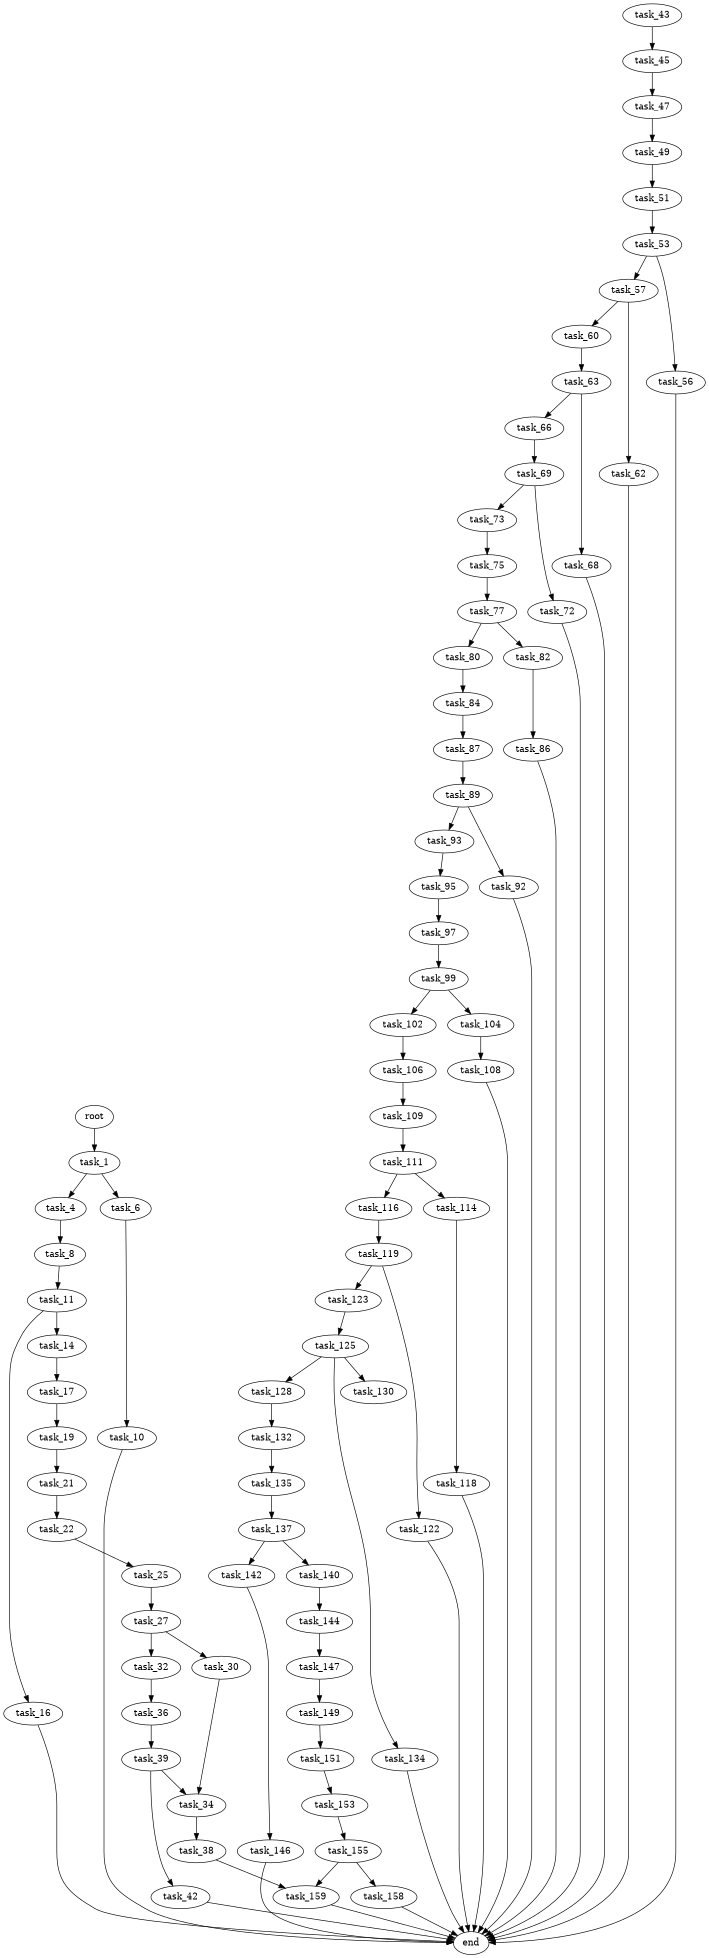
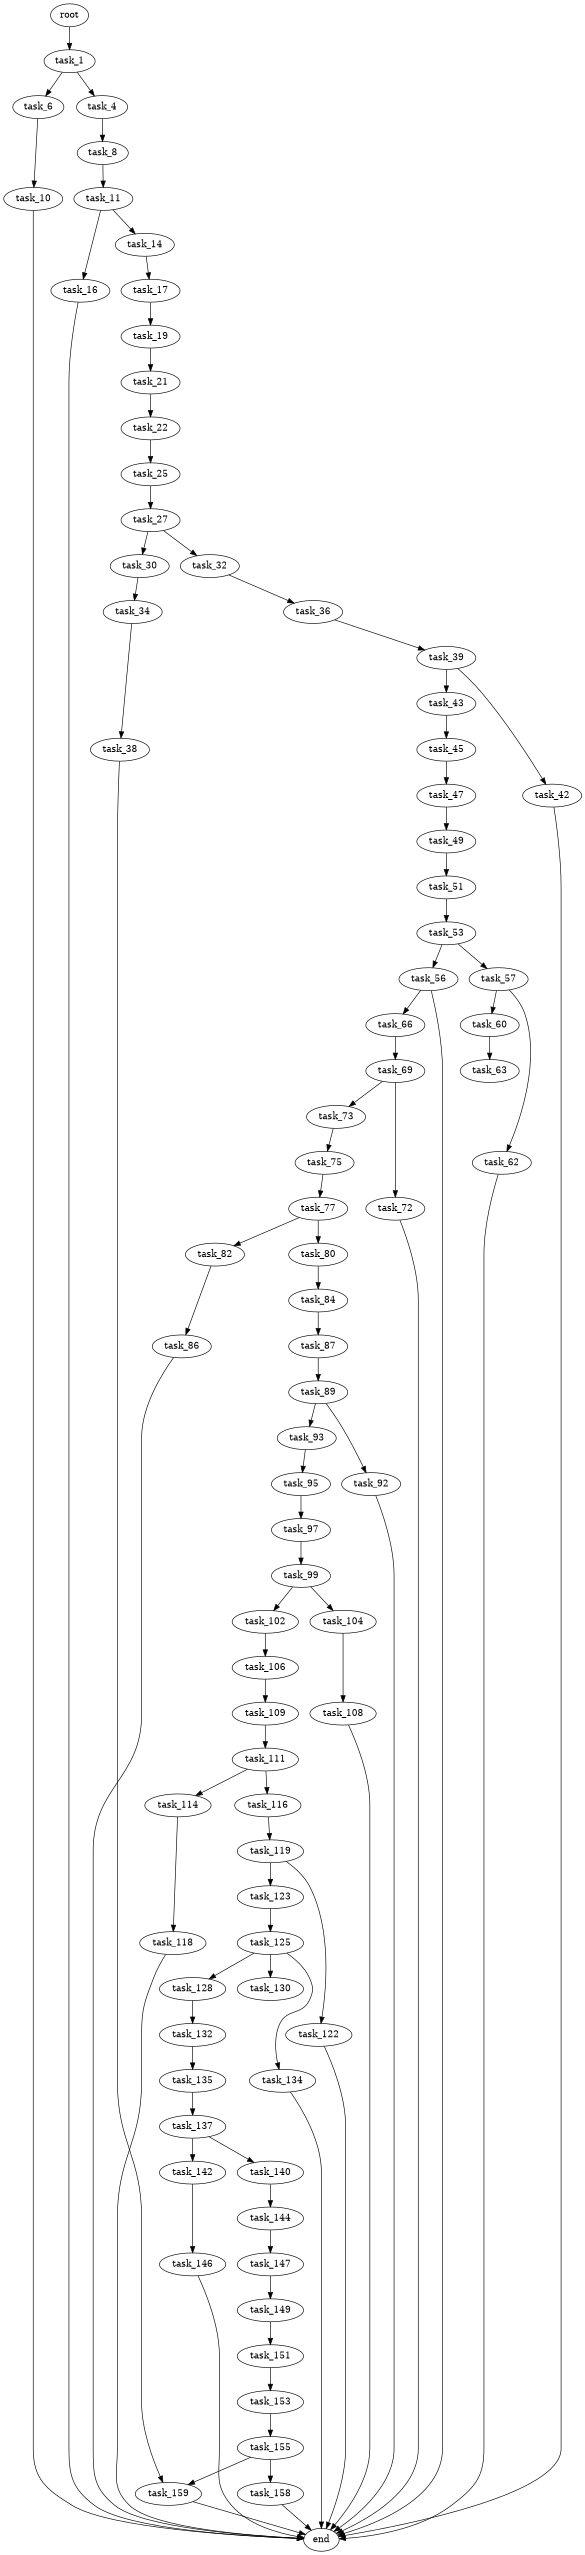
(560, 403) -> (414, 1000)
(581, 566) -> none
(171, 1780) -> (446, 678)
